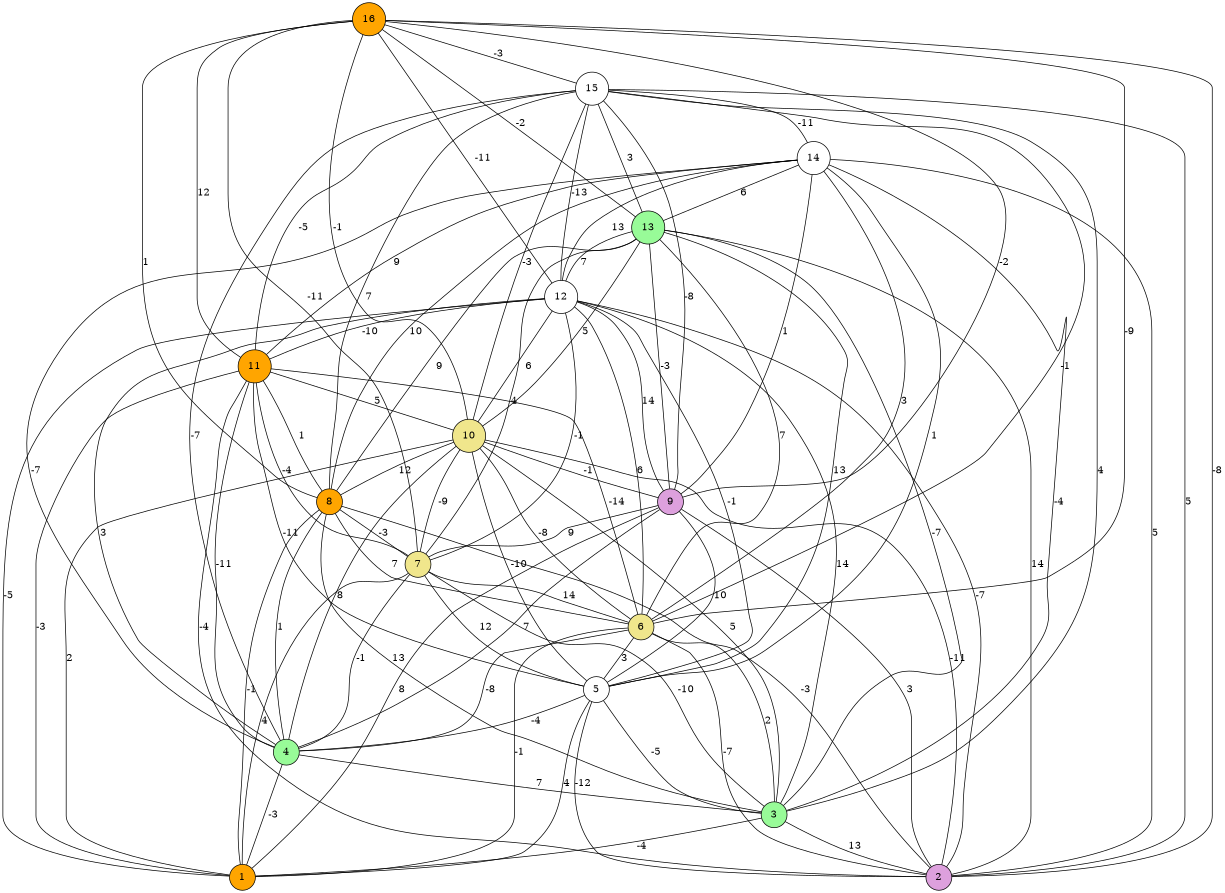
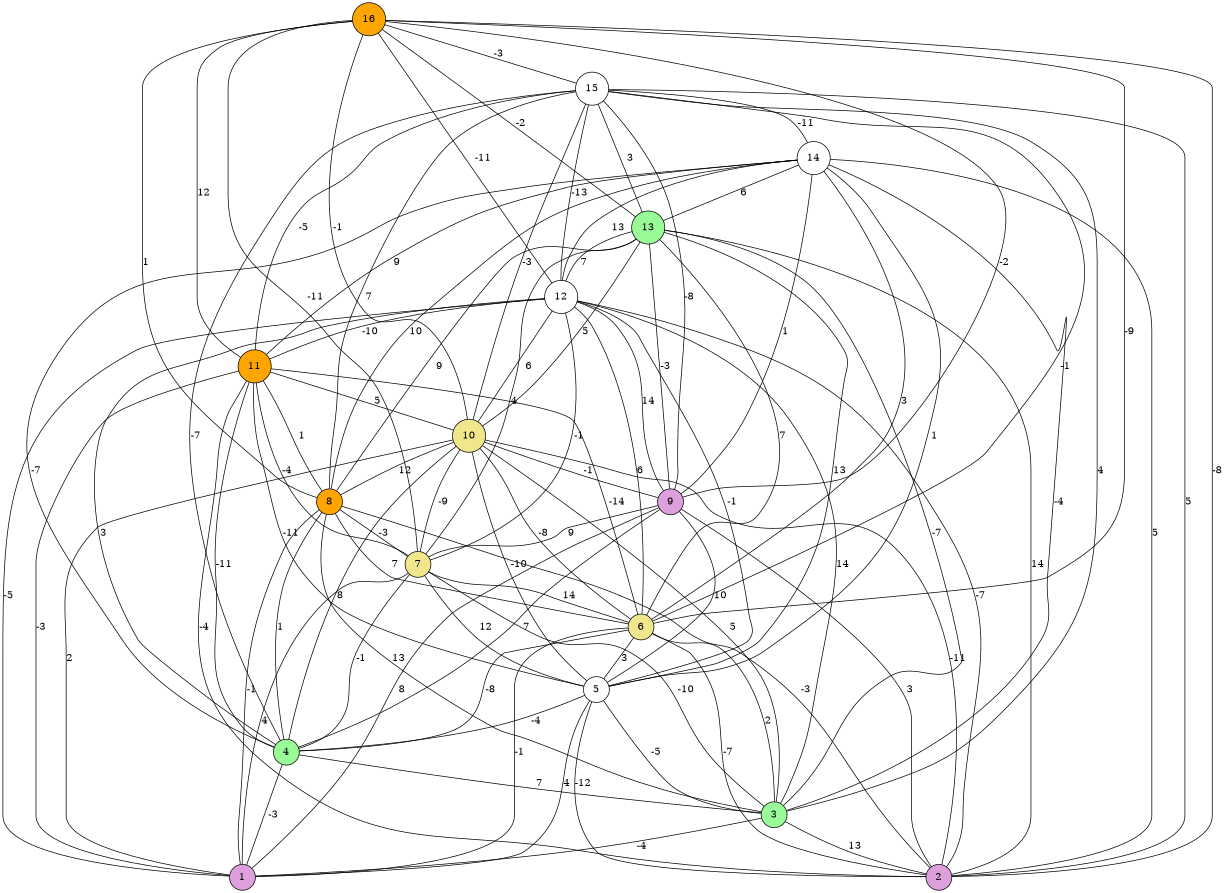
(242, 877) -> (242, 877)
